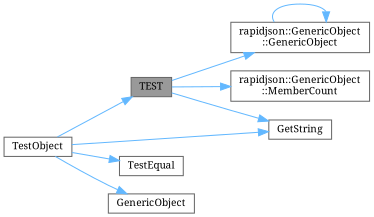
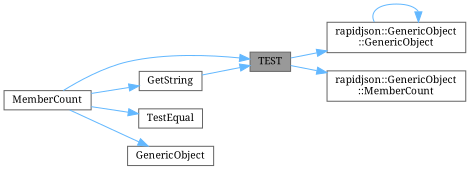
(215, 106) -> (221, 71)
(38, 147) -> (48, 100)
